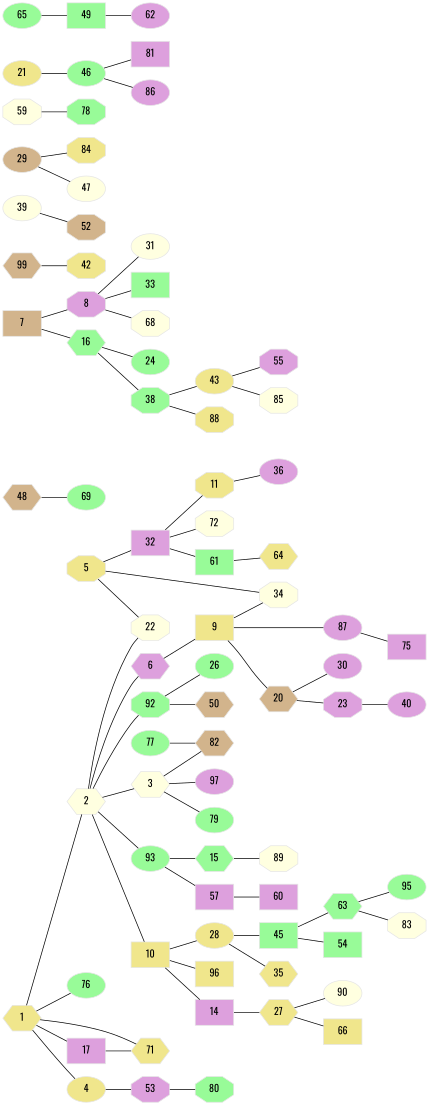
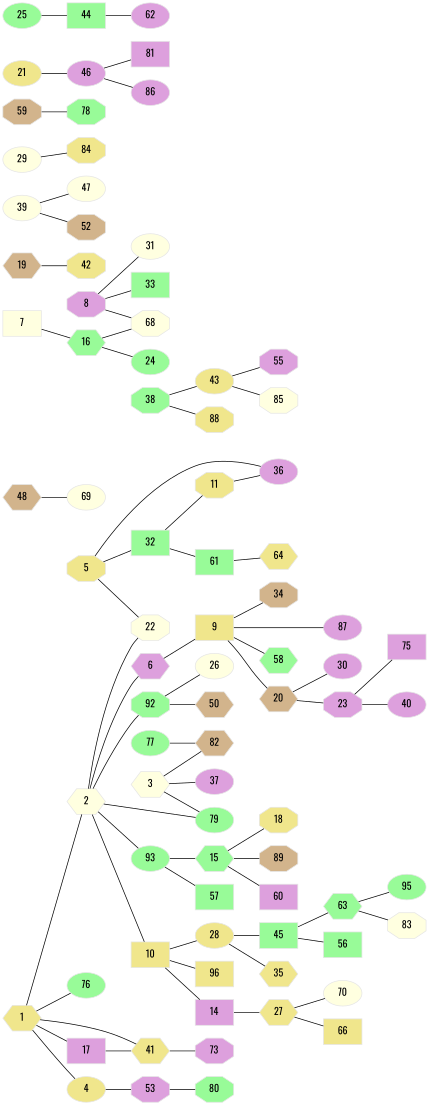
(22, 16) -> (22, 16)
(86, 16) -> (86, 16)
(86, 73) -> (86, 73)
(22, 112) -> (22, 112)
(22, 160) -> (22, 160)
(54, 174) -> (54, 198)
(22, 266) -> (22, 266)
(54, 314) -> none
(22, 323) -> (22, 323)
(118, 372) -> (117, 334)
(86, 497) -> (86, 497)
(214, 524) -> none
(150, 543) -> (150, 543)
(182, 582) -> (165, 483)
(279, 595) -> (279, 595)
(374, 637) -> (373, 677)
none -> (279, 660)
(214, 666) -> (214, 666)
(214, 782) -> (214, 782)
(118, 793) -> (150, 811)
none -> (279, 820)
(279, 859) -> (279, 859)
(214, 897) -> (214, 897)
(247, 897) -> (244, 876)
(343, 945) -> (343, 945)
(343, 993) -> (343, 993)
(150, 1051) -> (150, 1051)
none -> (214, 1051)
